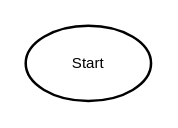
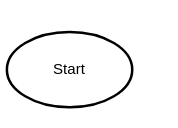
(88, 63) -> (69, 69)
